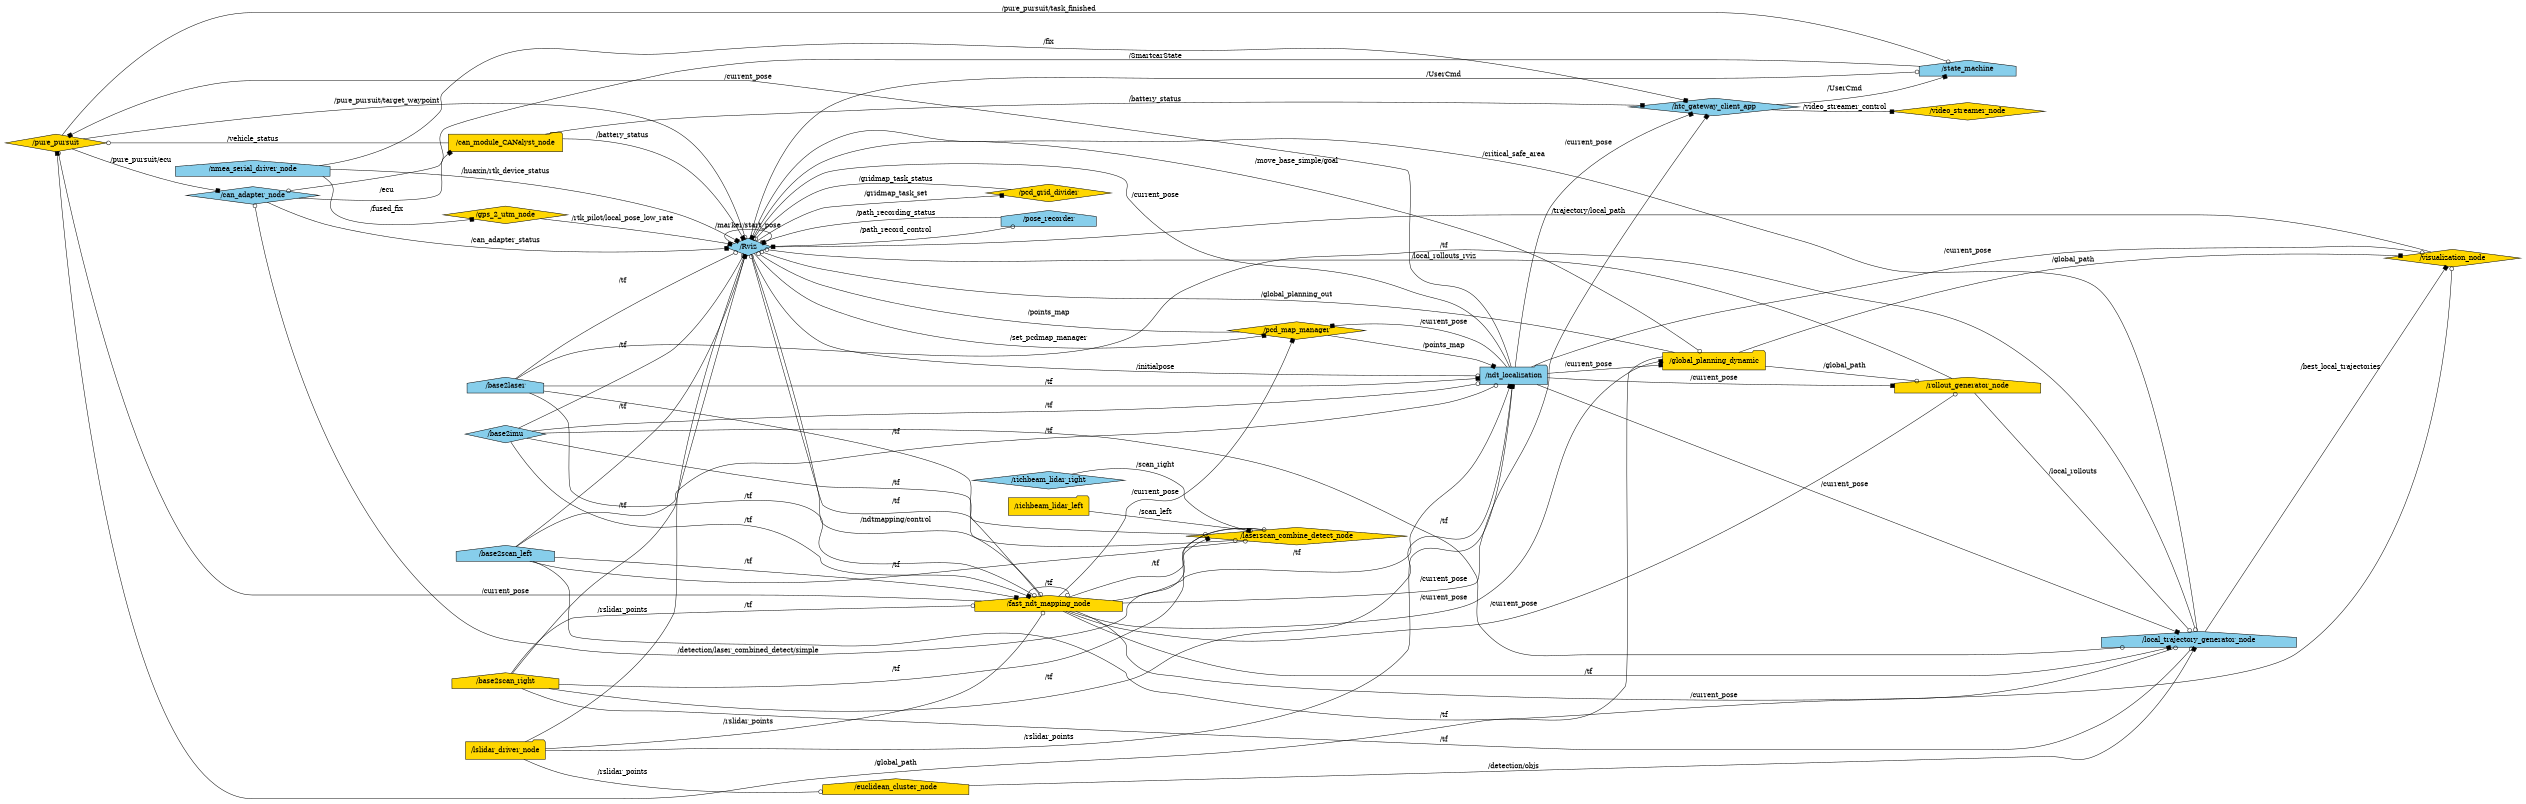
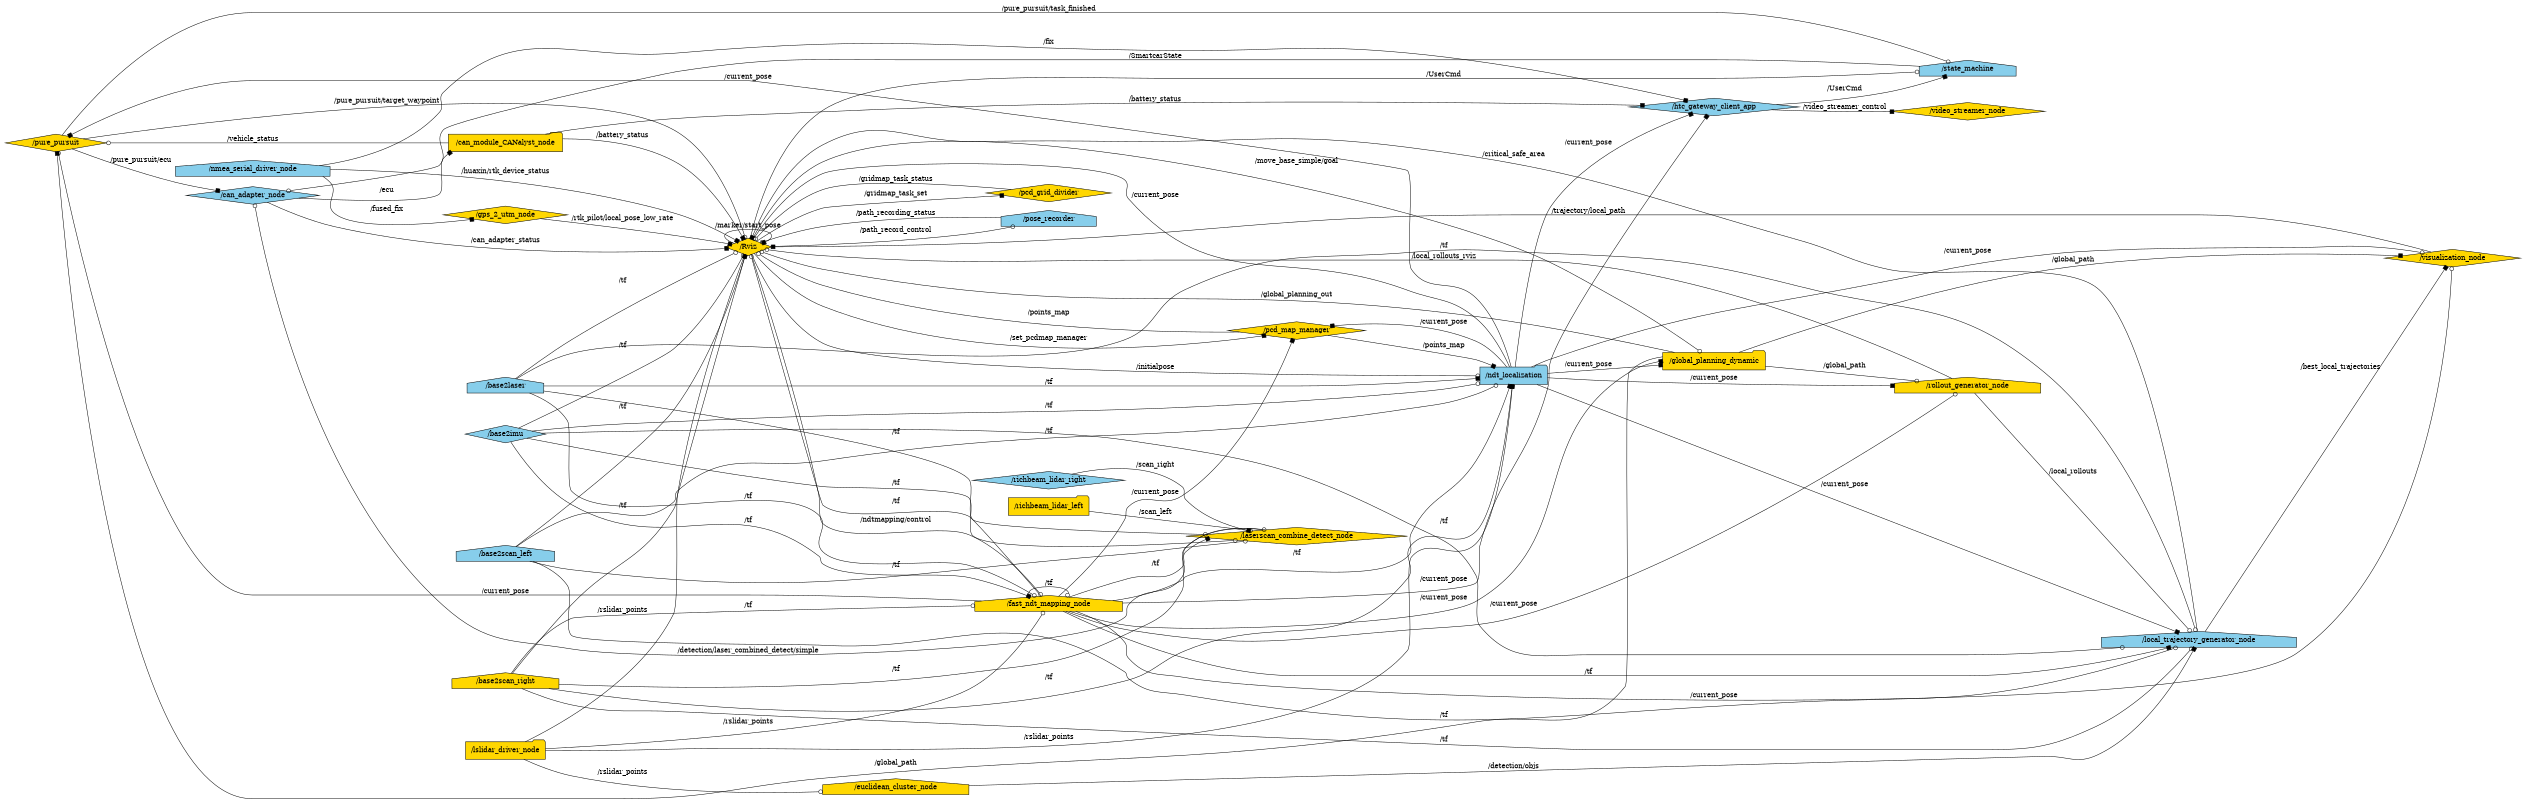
(748, 247) -> (748, 247)
(784, 573) -> none
